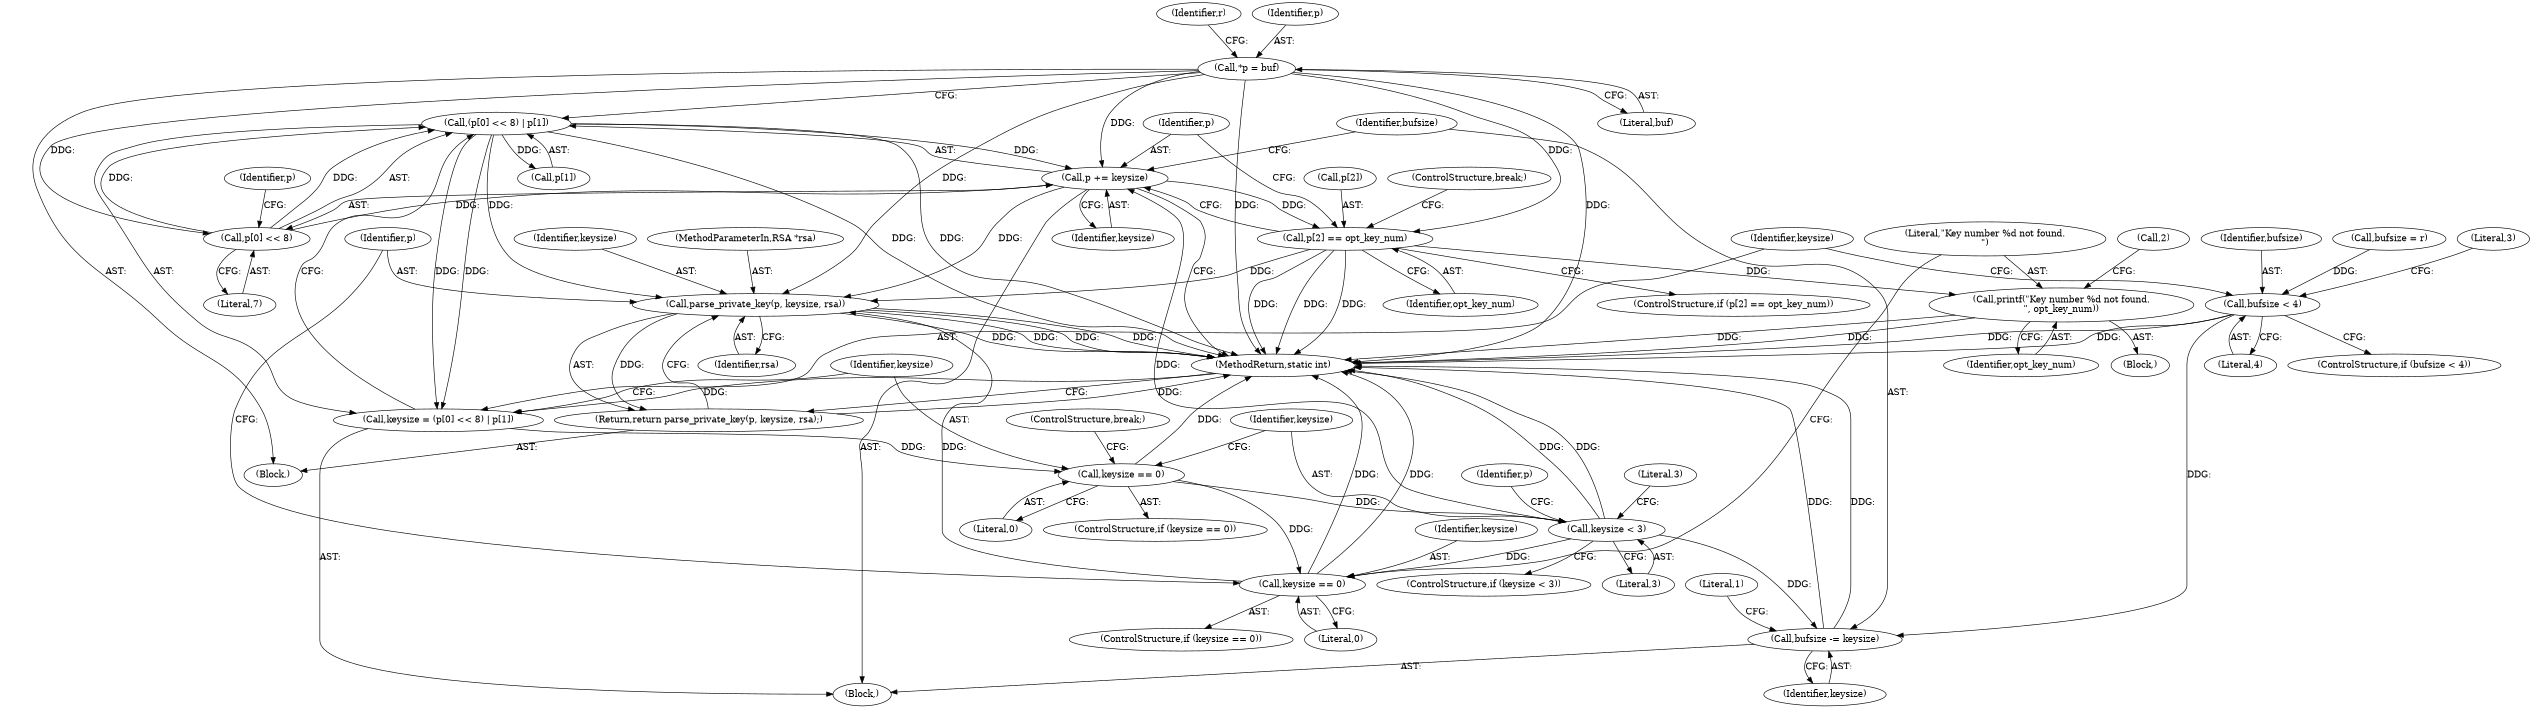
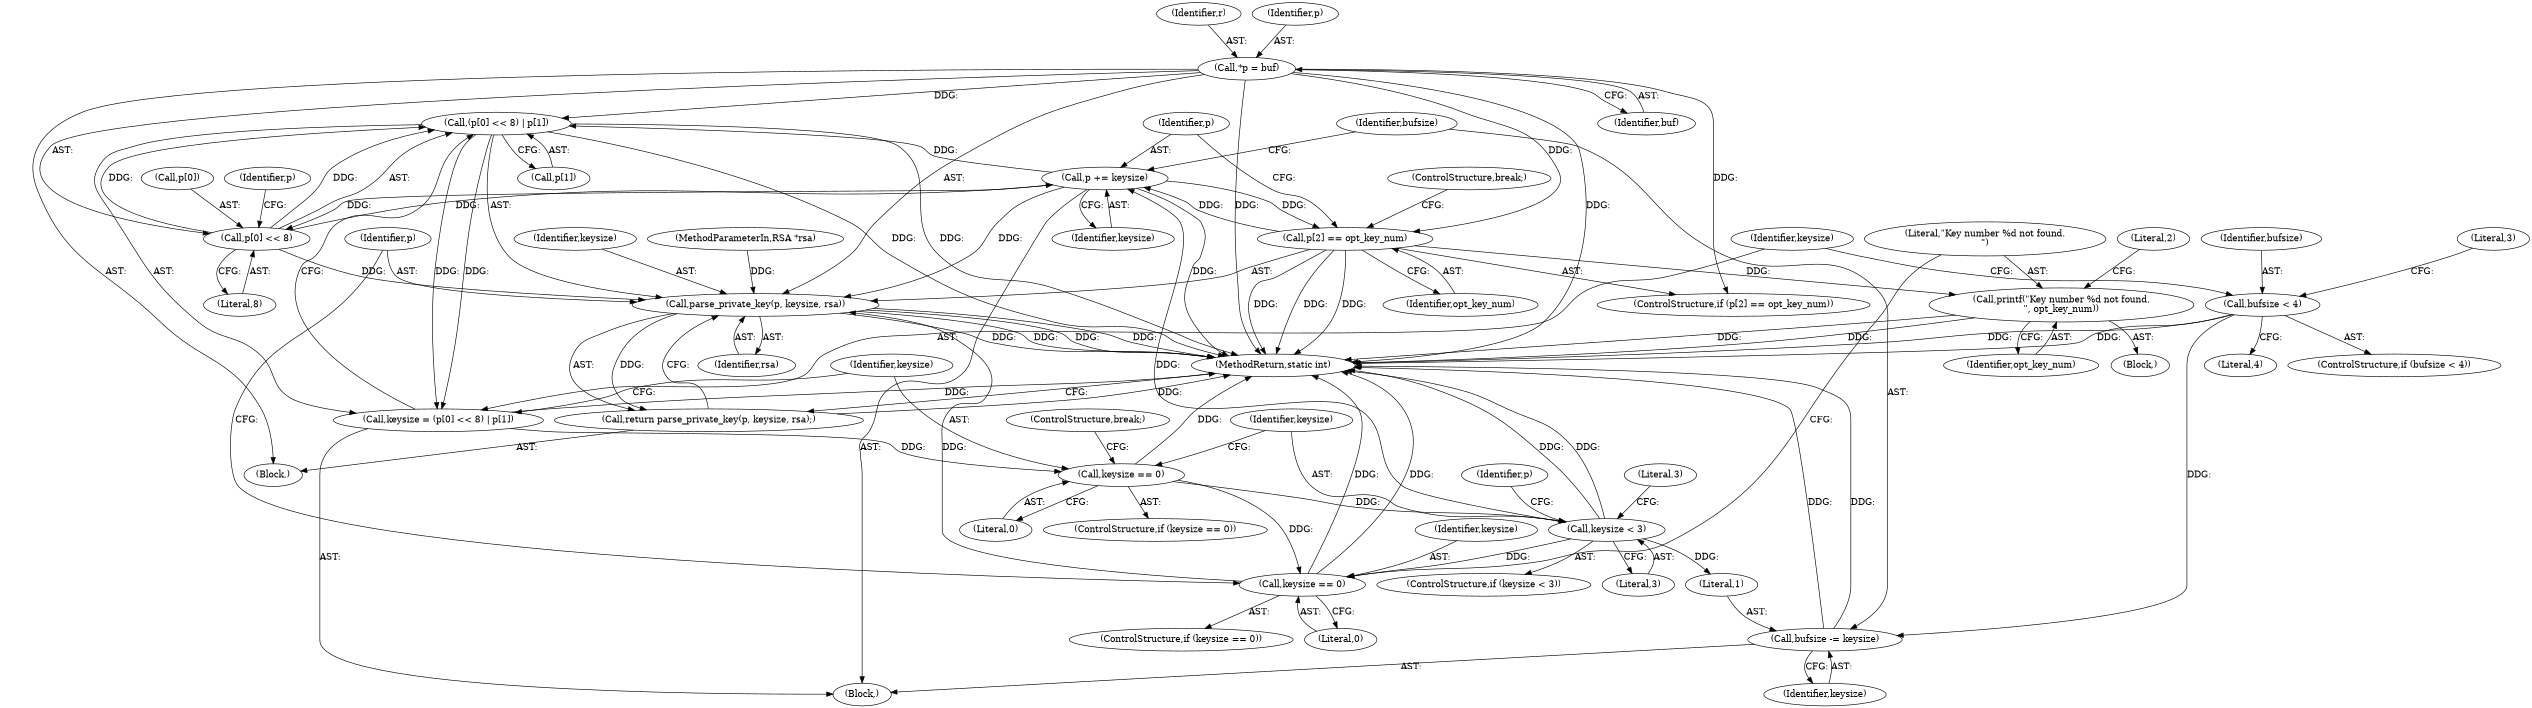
(1238, 41) -> (1238, 41)
(948, 96) -> (948, 96)
(1129, 96) -> (1626, 84)
(1647, 124) -> (1647, 124)
(906, 140) -> none
(64, 151) -> (64, 151)
(531, 151) -> (531, 151)
(947, 151) -> (947, 151)
none -> (177, 178)
(956, 178) -> (956, 178)
(1340, 178) -> none
(361, 206) -> (361, 206)
(502, 206) -> (502, 206)
(1212, 206) -> (1212, 206)
(2154, 239) -> (2154, 239)
(2389, 239) -> none
(764, 272) -> (764, 272)
(1206, 272) -> (1206, 272)
(1264, 272) -> (1264, 272)
(1574, 272) -> (1574, 272)
none -> (393, 282)
(240, 305) -> (240, 305)
(2230, 336) -> none
(775, 338) -> (775, 338)
(2356, 338) -> (2356, 338)
(867, 378) -> (860, 392)
(709, 420) -> (709, 420)
(1587, 557) -> (1587, 557)
(1746, 562) -> (1676, 551)
(1758, 612) -> (1758, 612)
